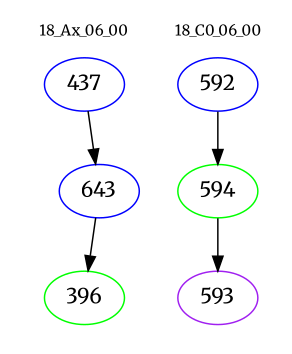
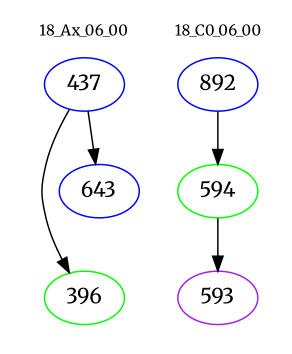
(218, 84) -> (218, 84)
(93, 237) -> (42, 184)
